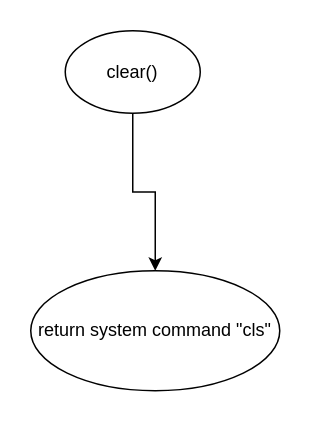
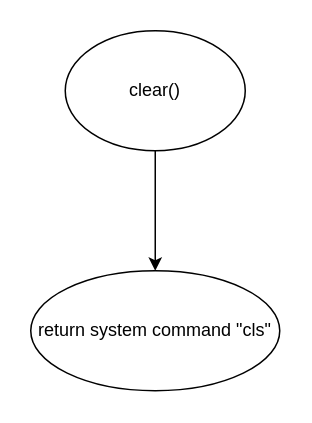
(133, 72) -> (155, 91)
